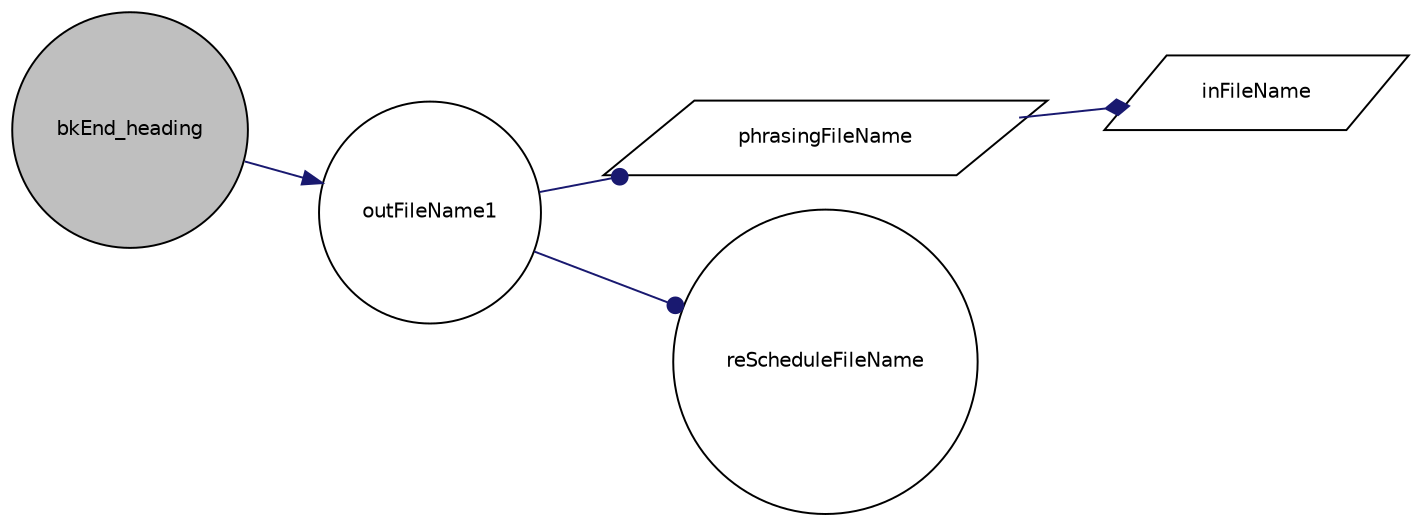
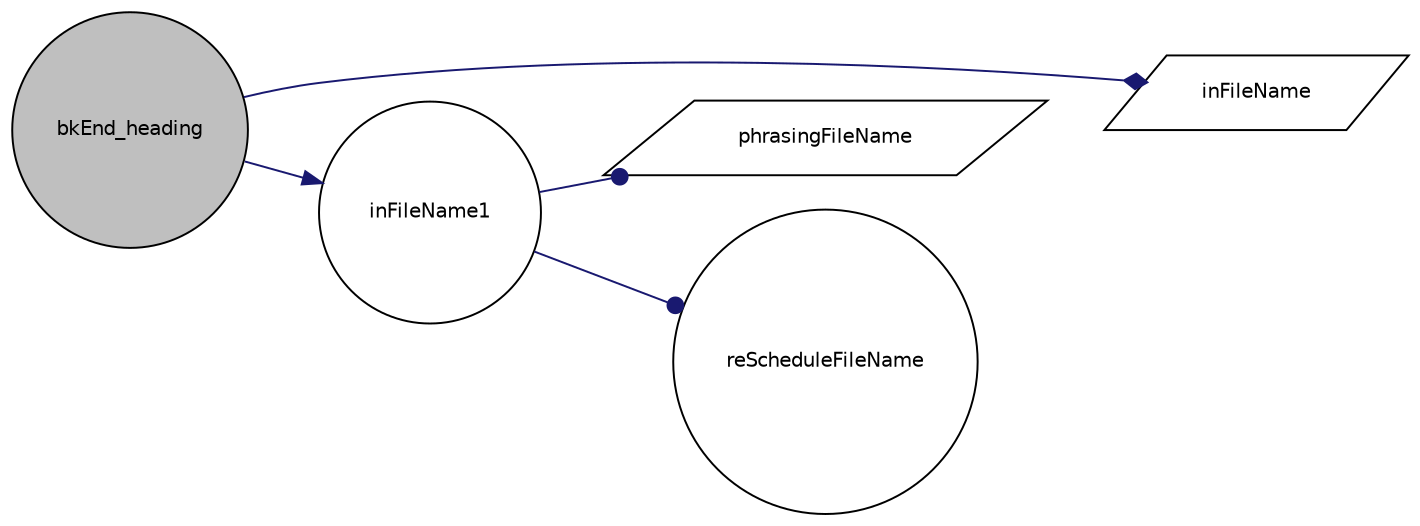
(1062, 113) -> (683, 63)
(430, 213) -> (430, 213)
